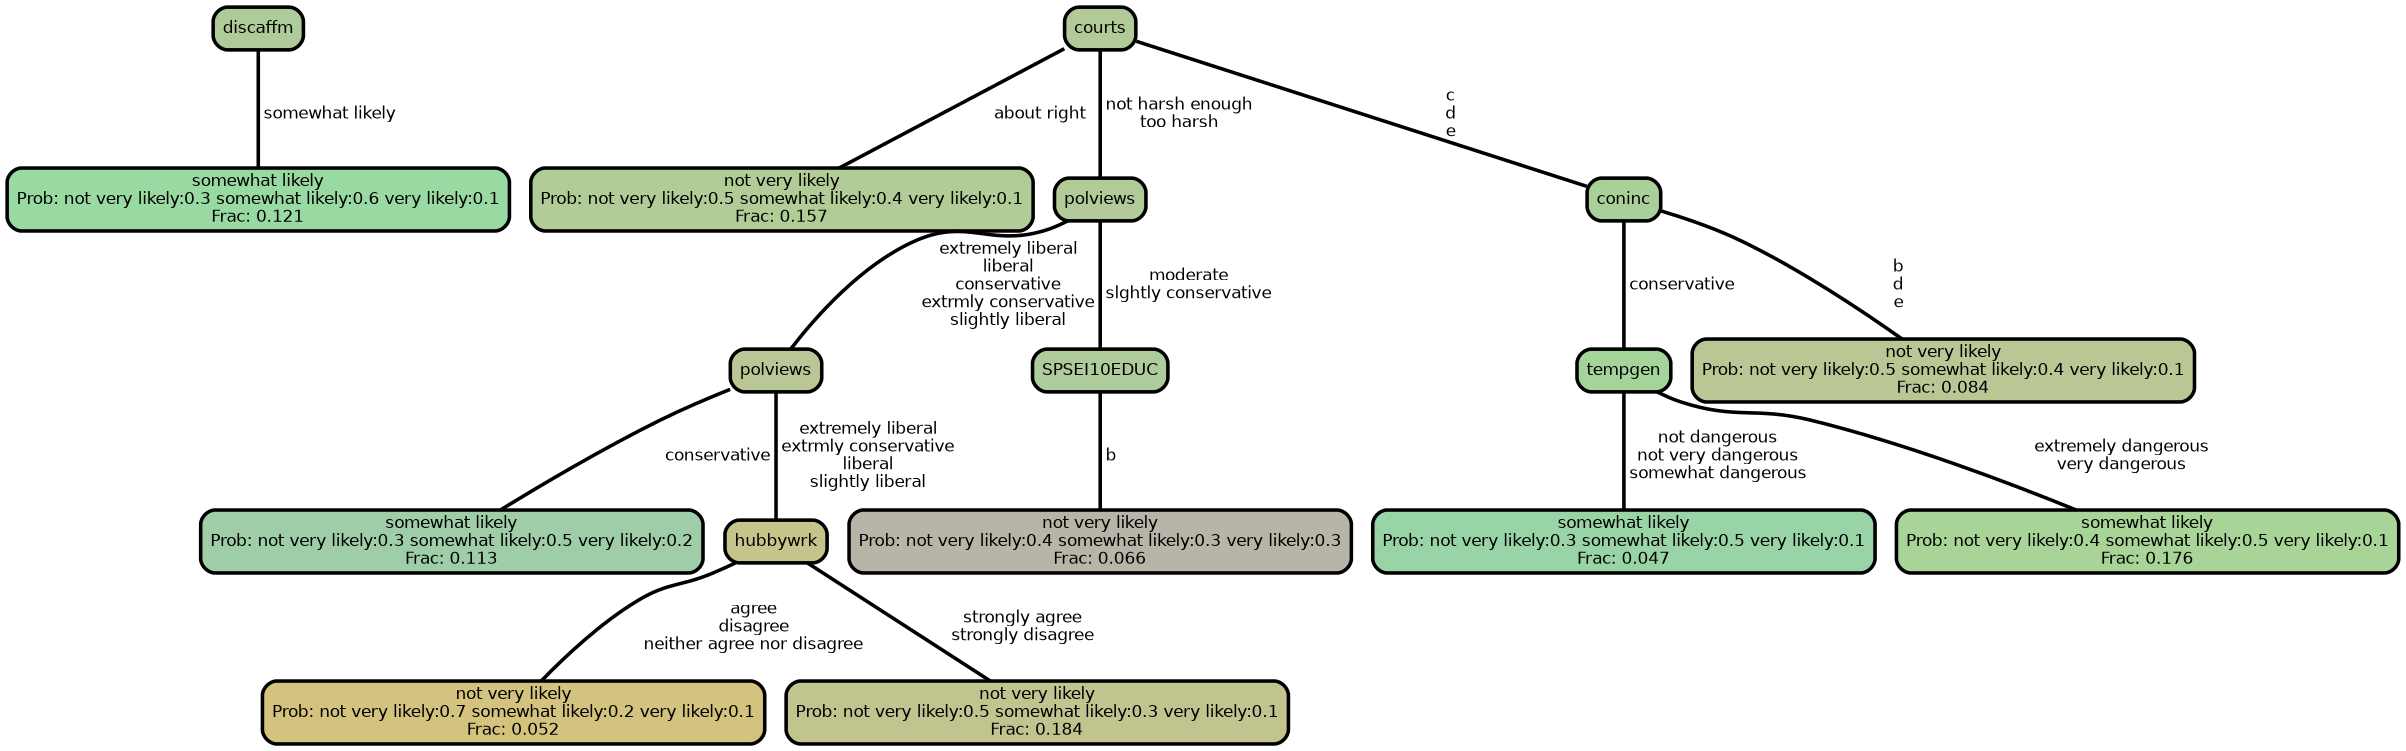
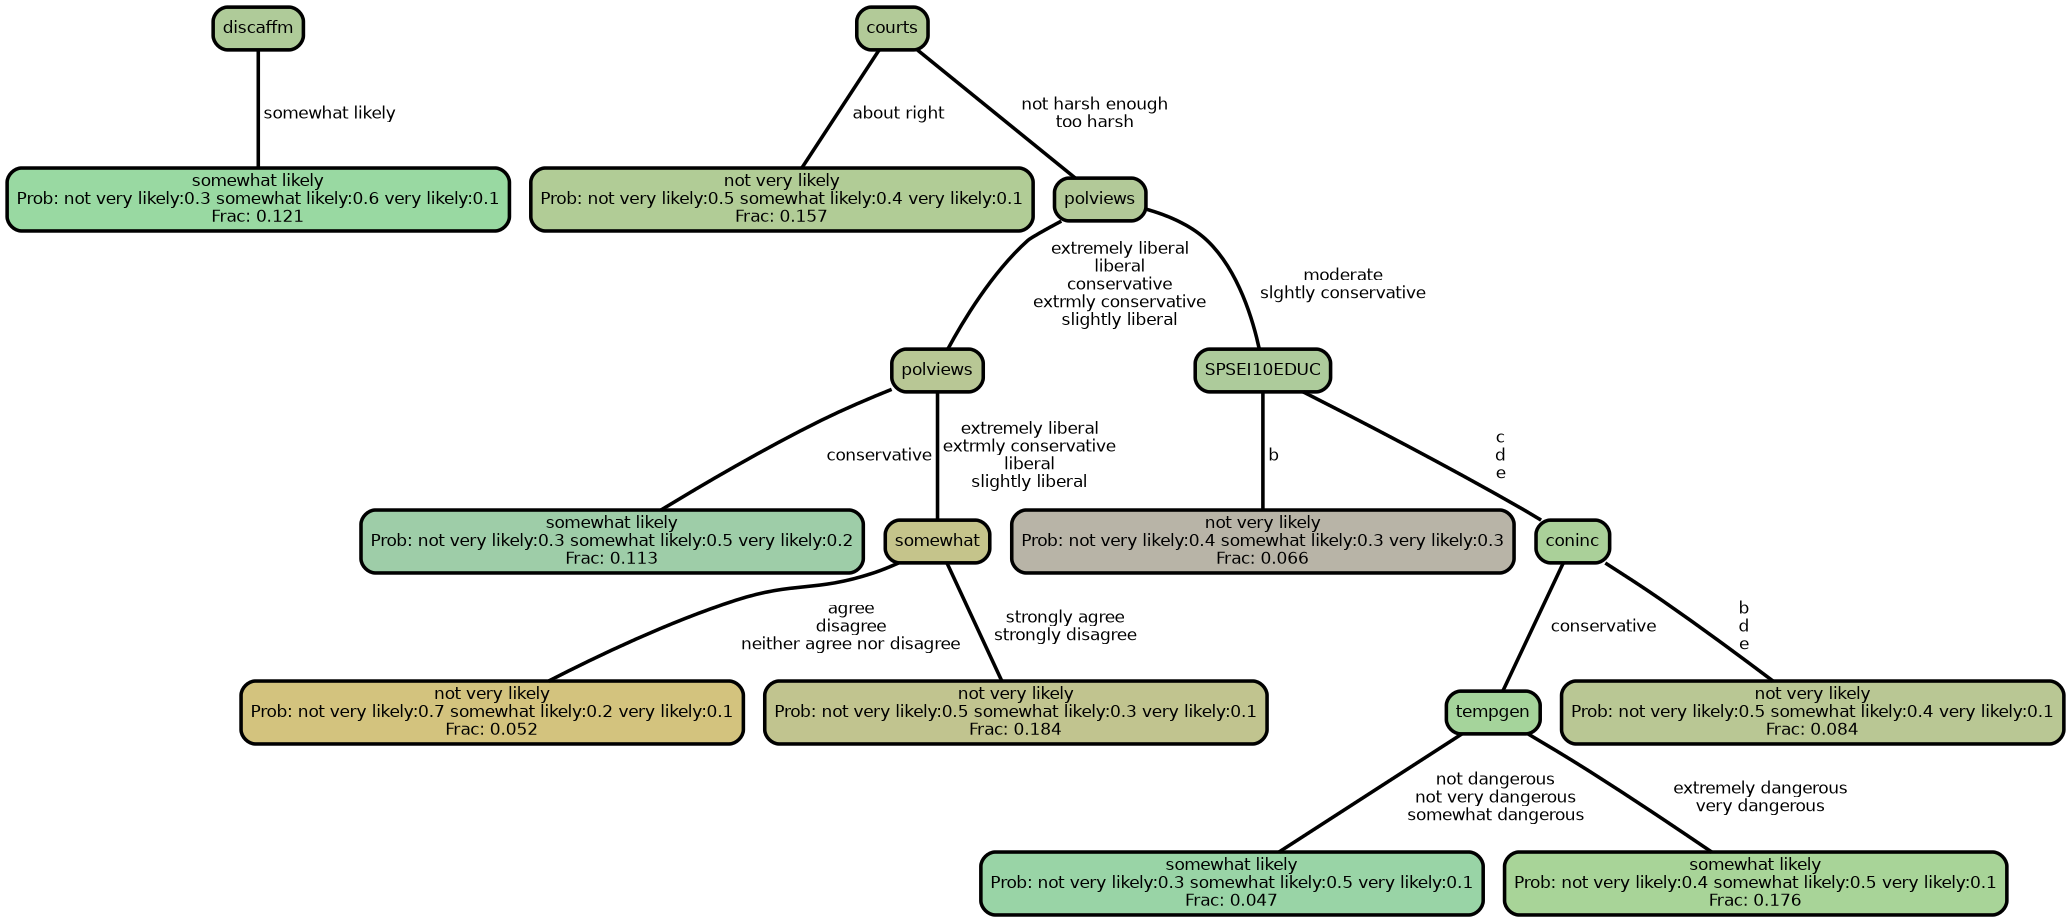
(1362, 114) -> (1423, 454)
(776, 542) -> (938, 542)
